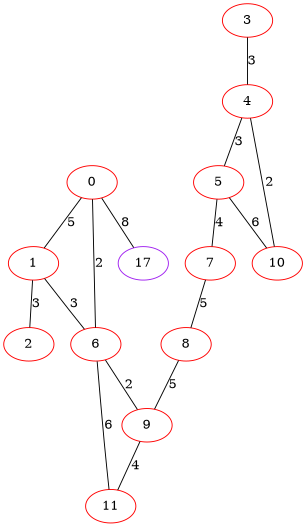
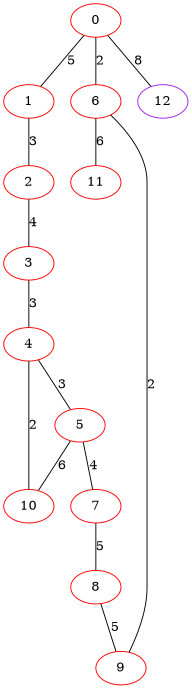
none -> (29, 223)
(143, 263) -> (163, 101)
(64, 304) -> none
(129, 466) -> none
